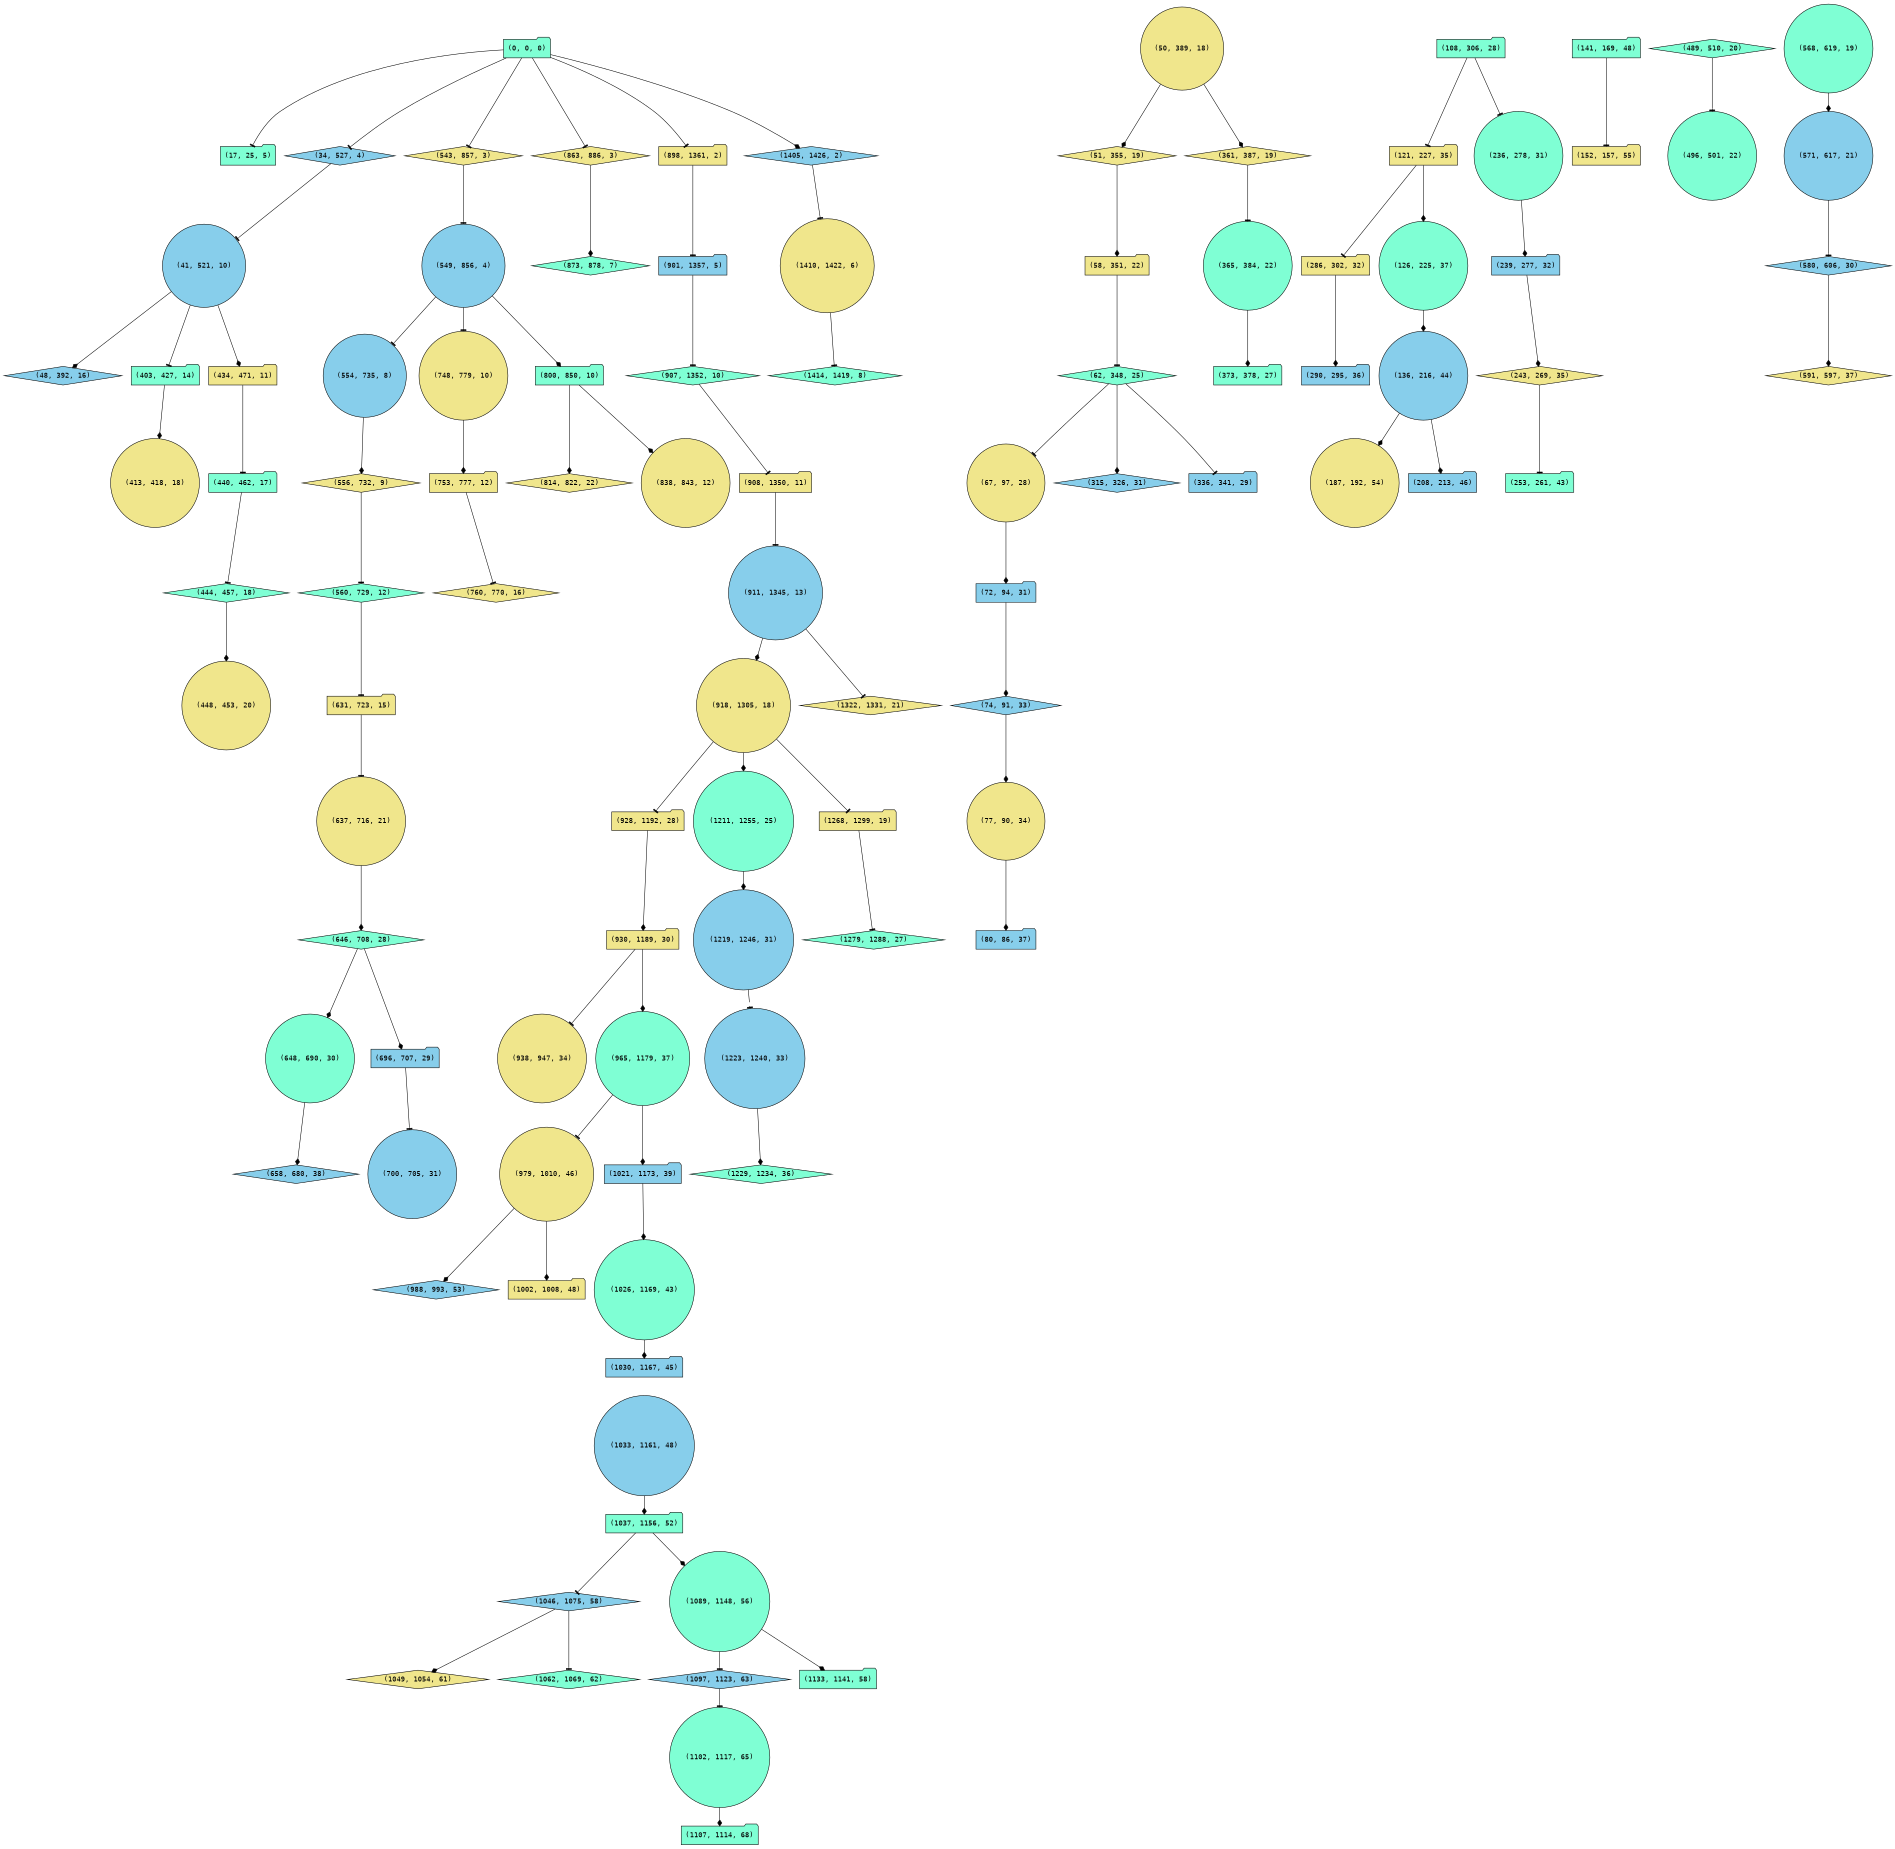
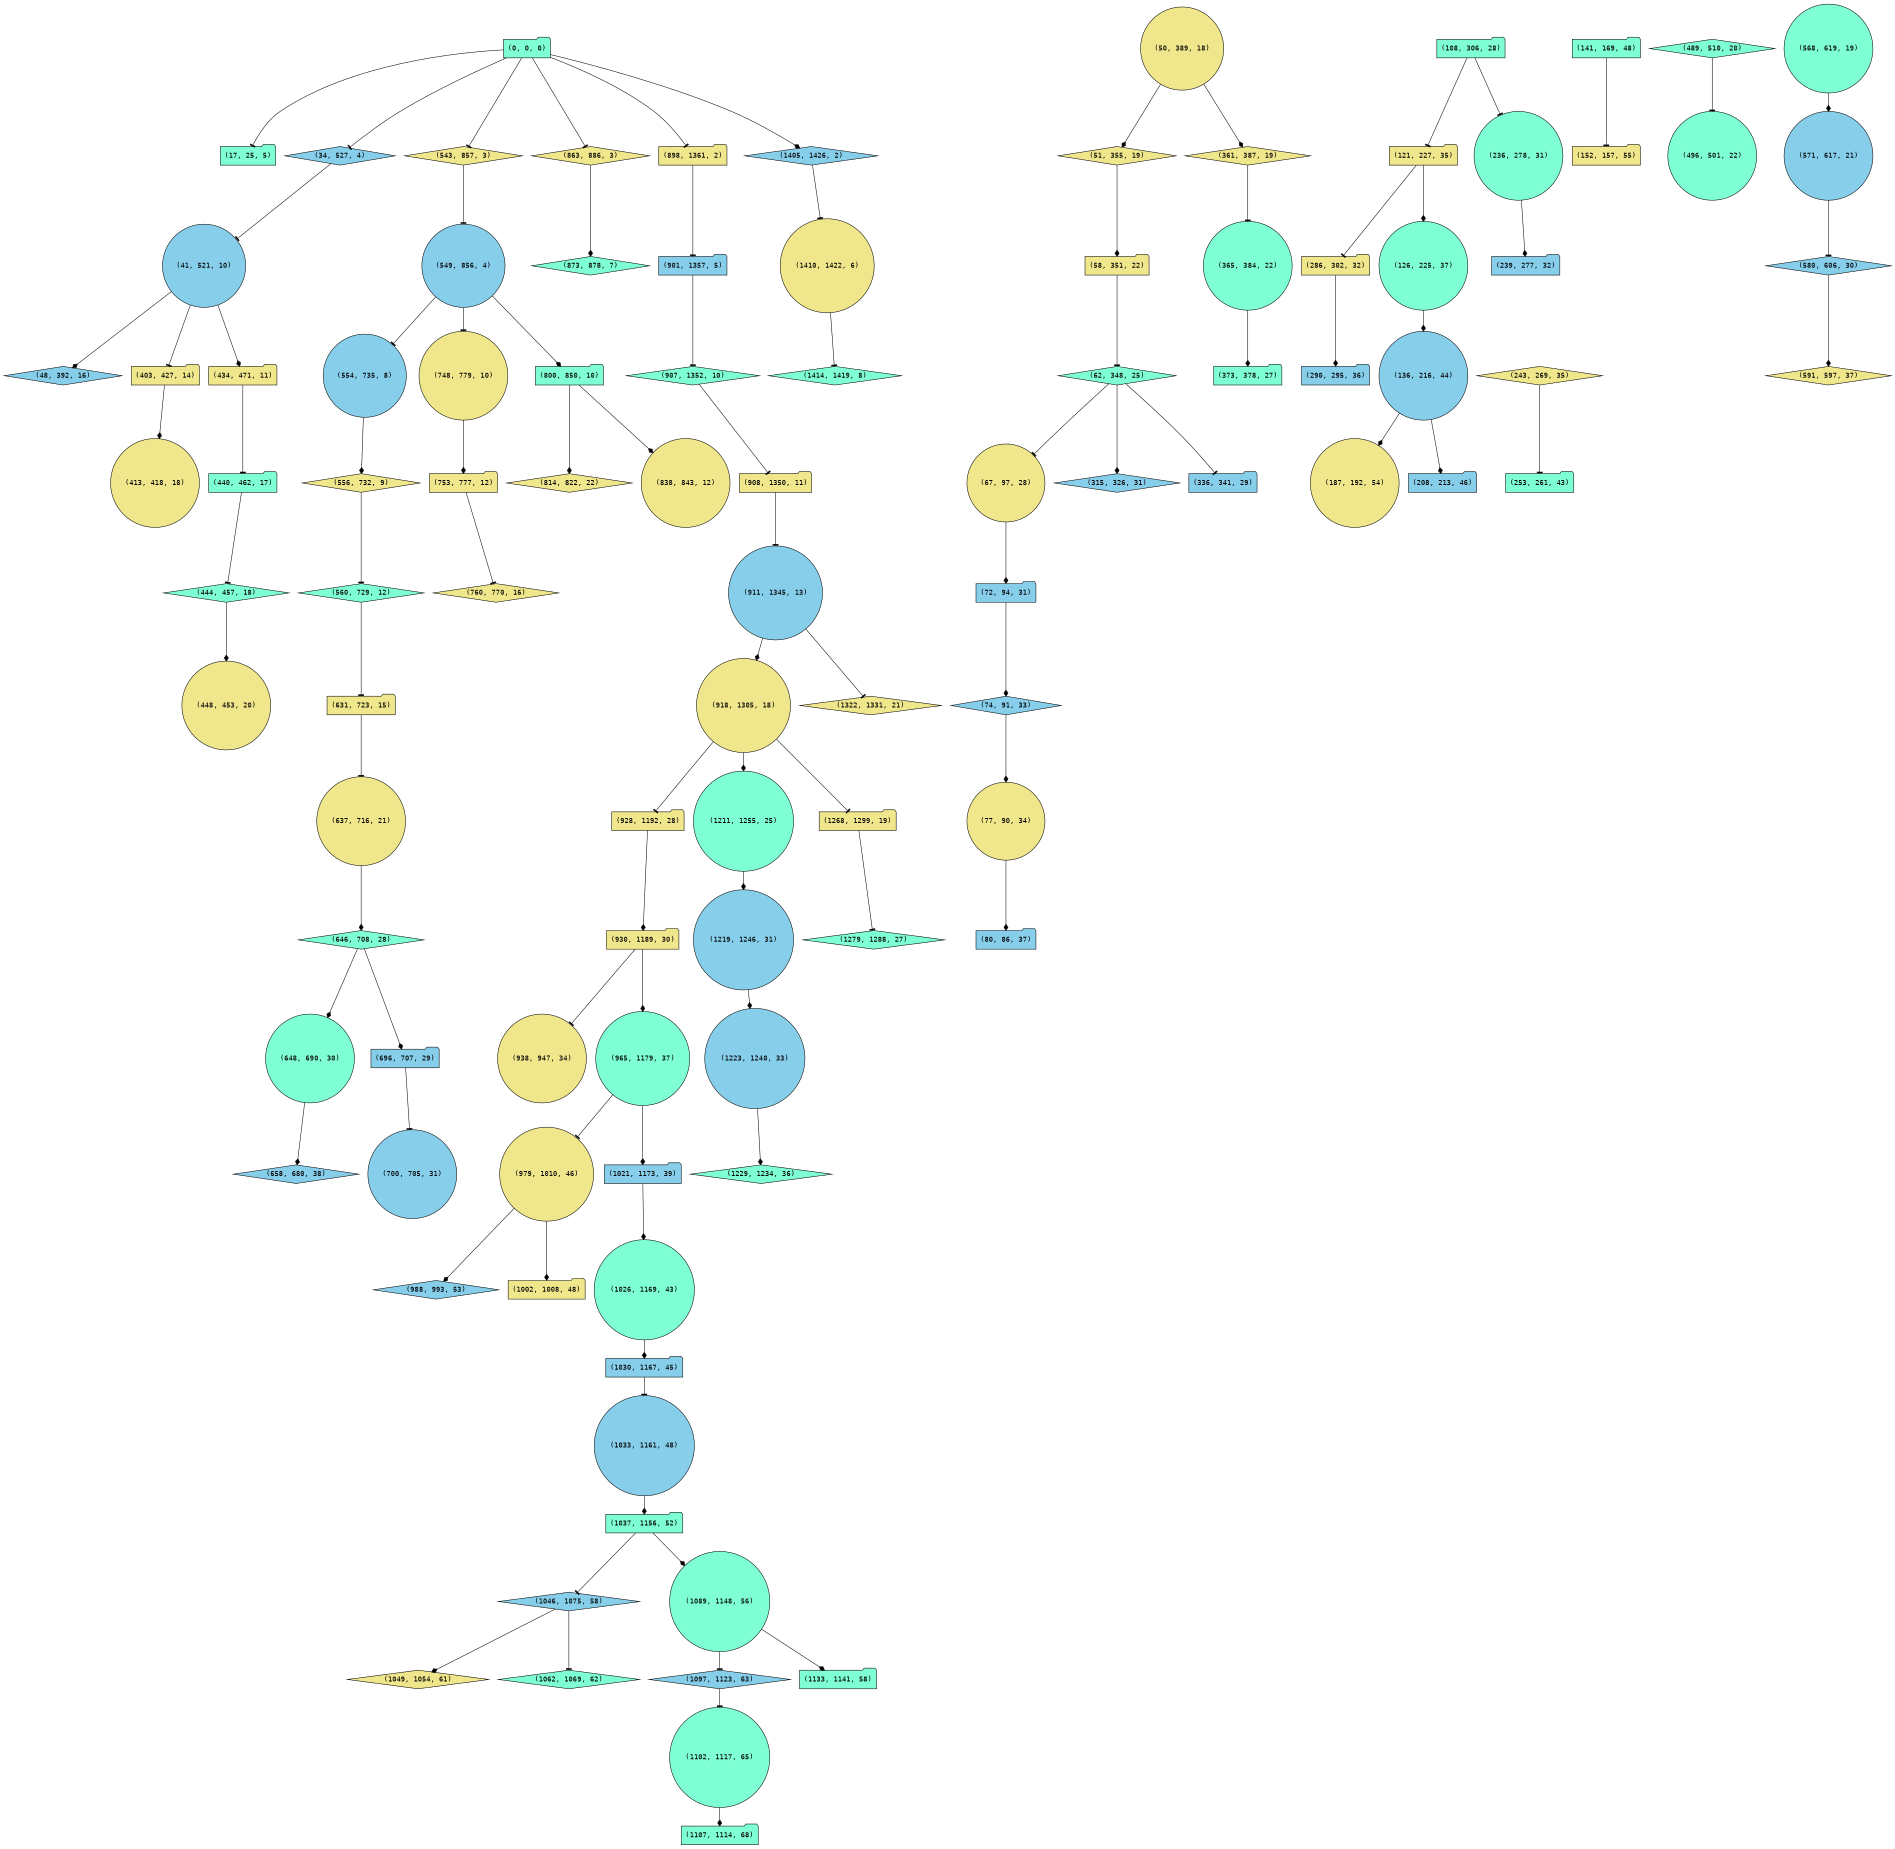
(1532, 318) -> none
(165, 376) -> (165, 376)
(749, 996) -> (749, 996)
none -> (644, 1385)
